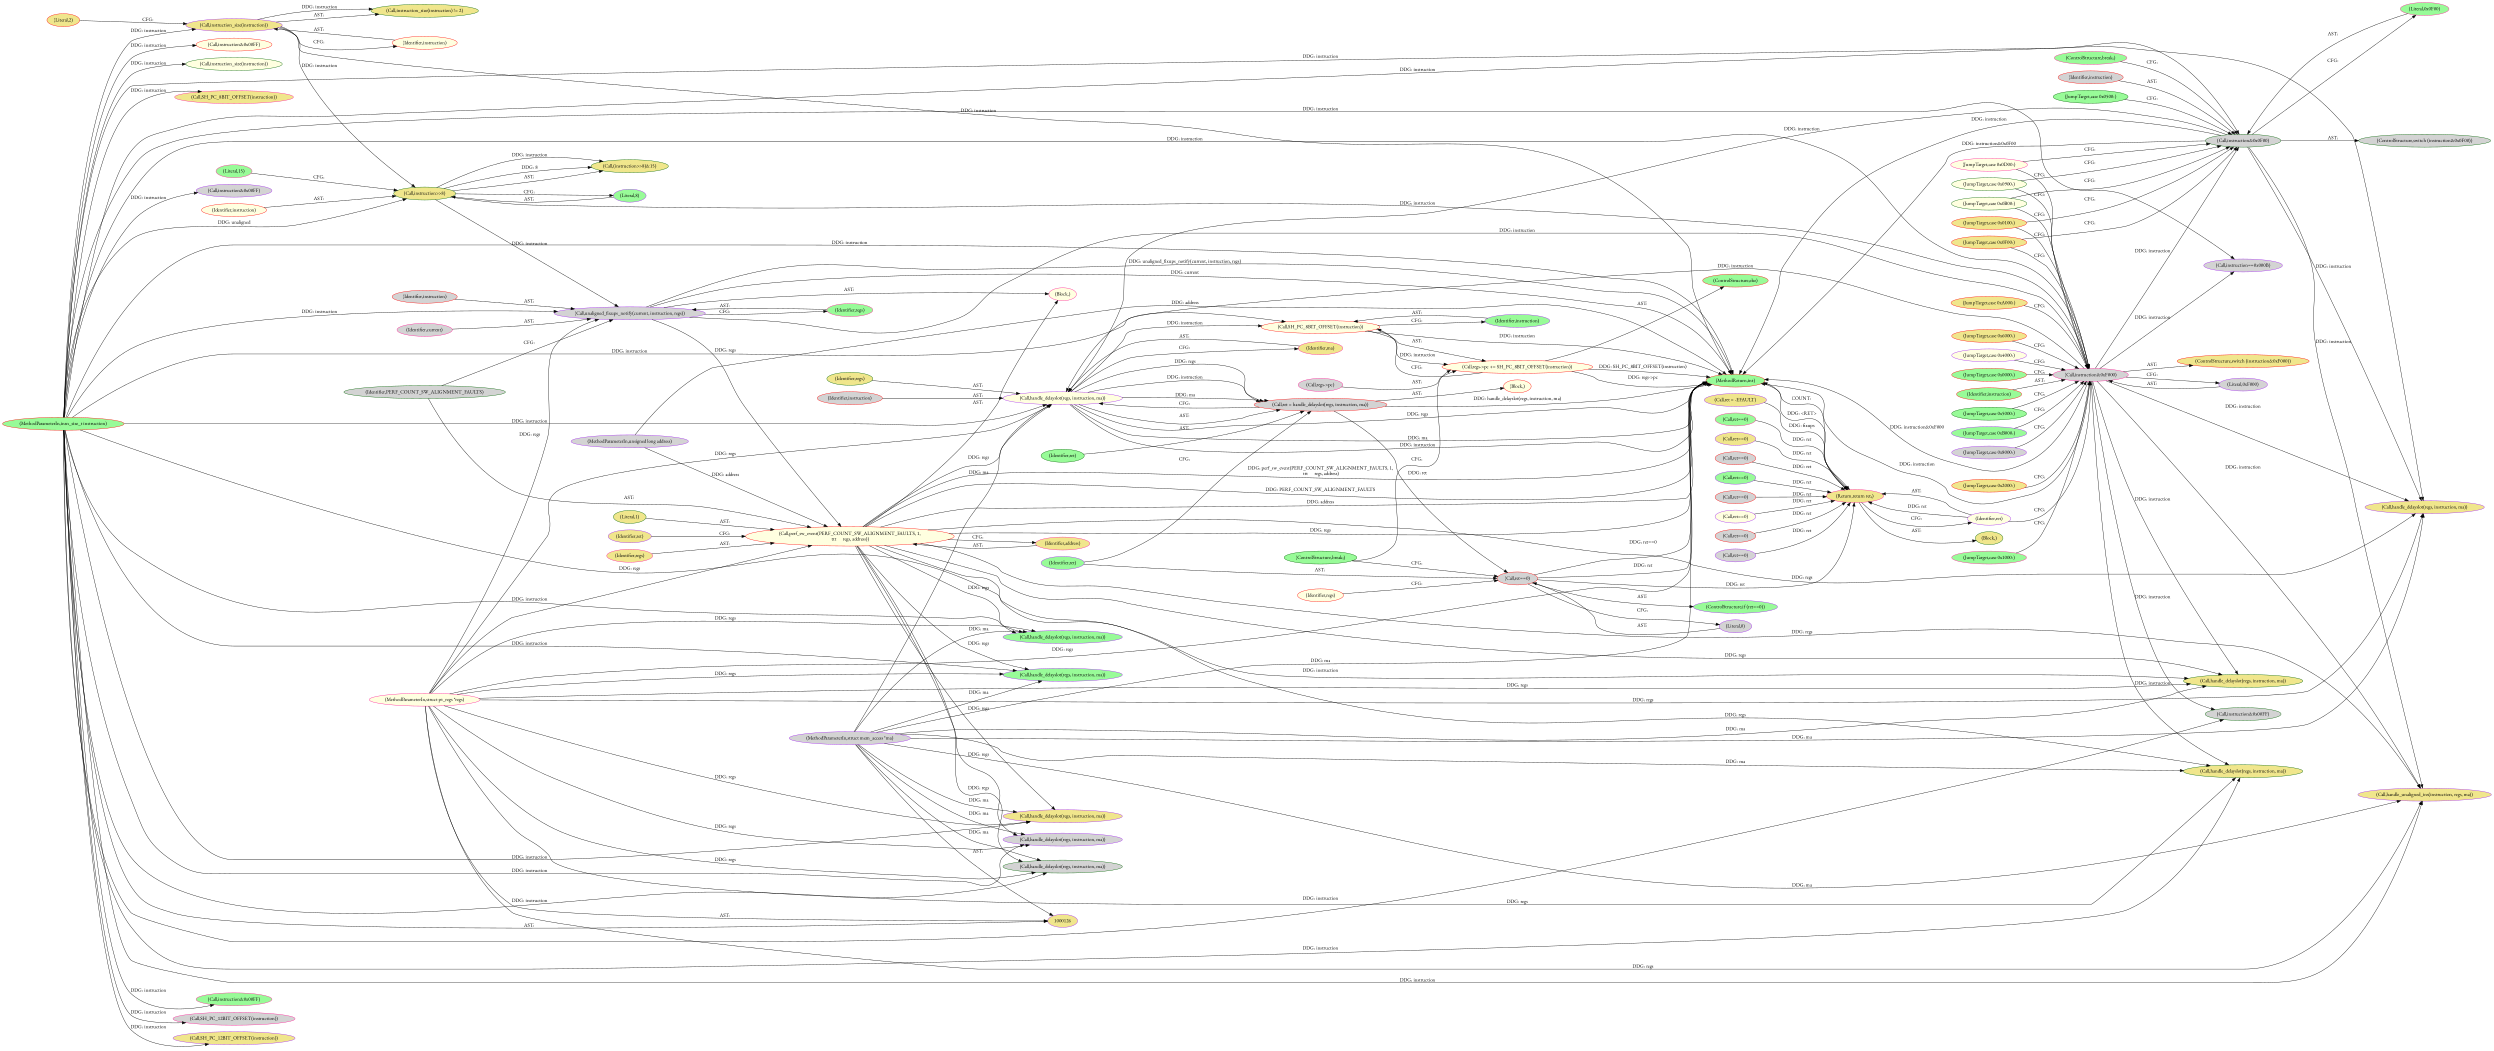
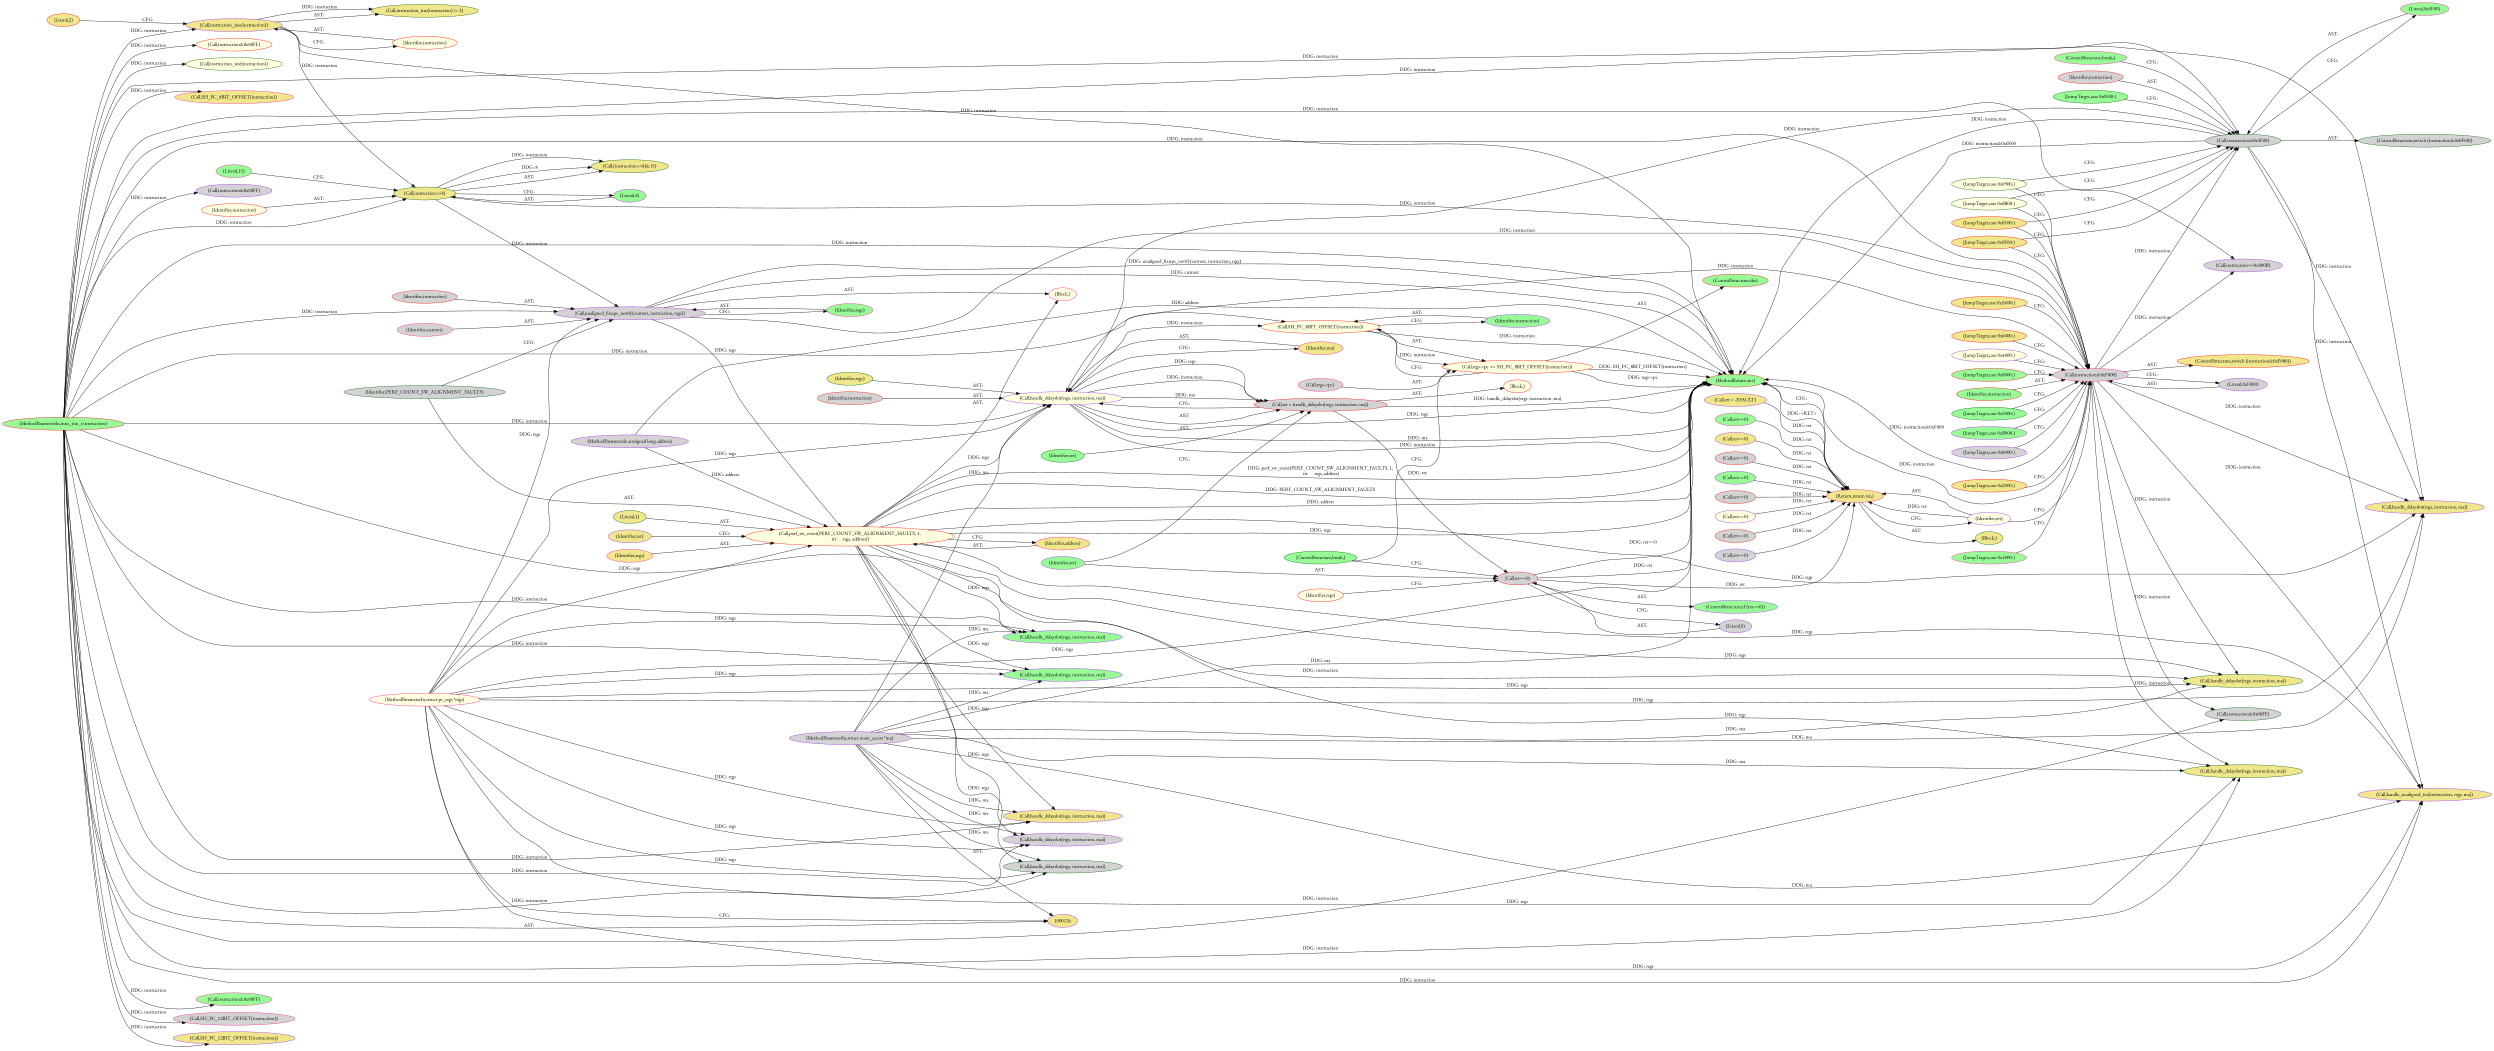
(1989, 165) -> none
(234, 222) -> (234, 222)
(1802, 398) -> (1802, 398)
(1802, 426) -> (1802, 426)
(725, 915) -> (725, 915)
